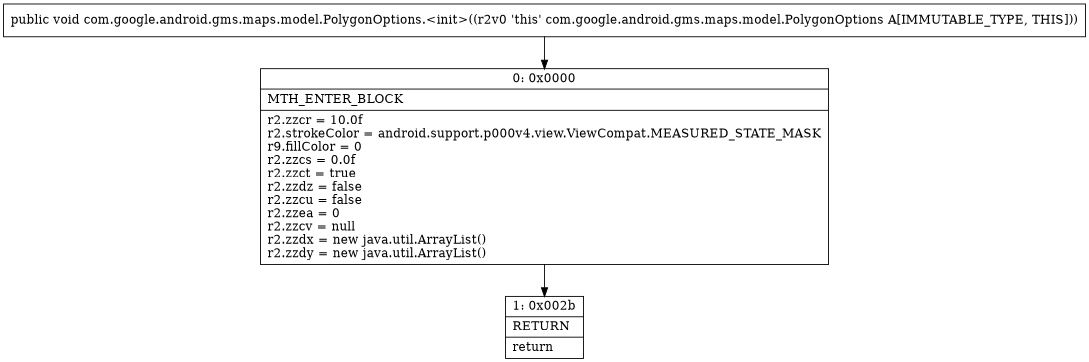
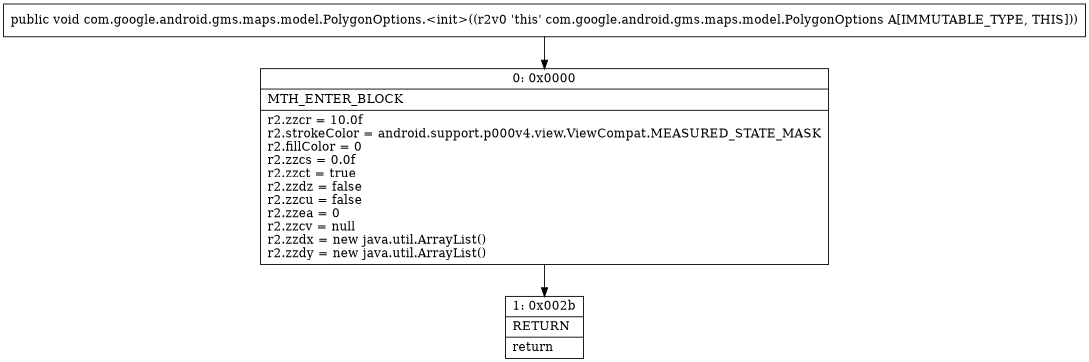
(315, 147) -> (315, 147)
